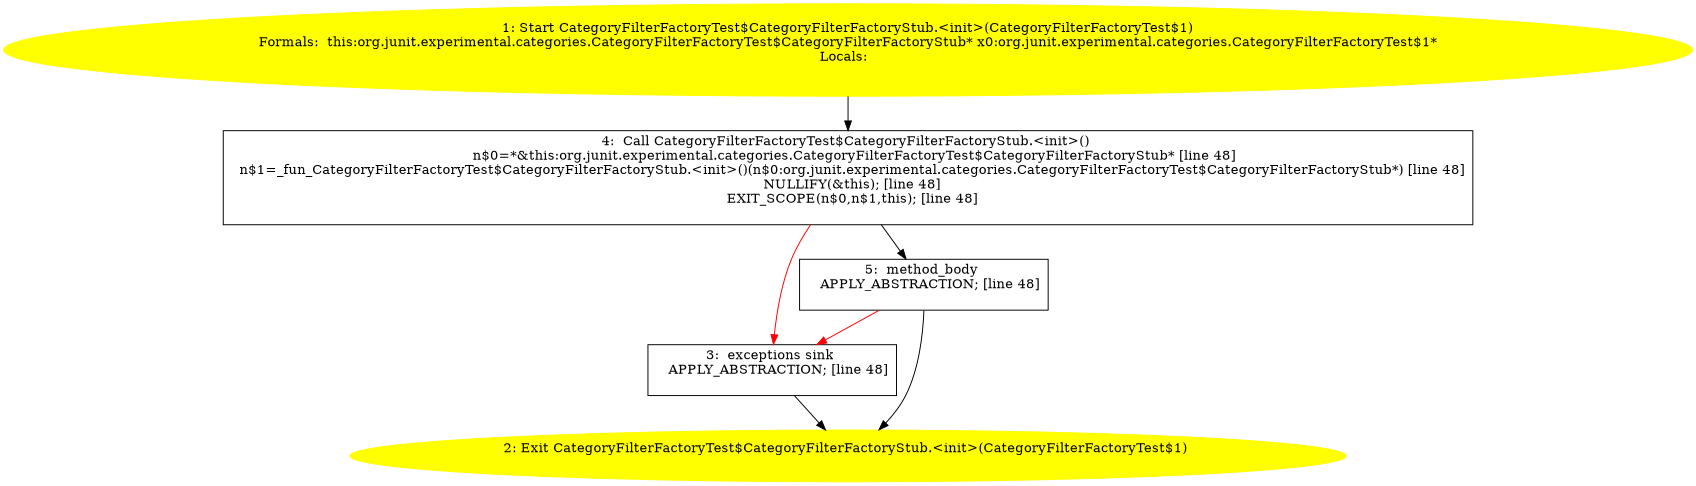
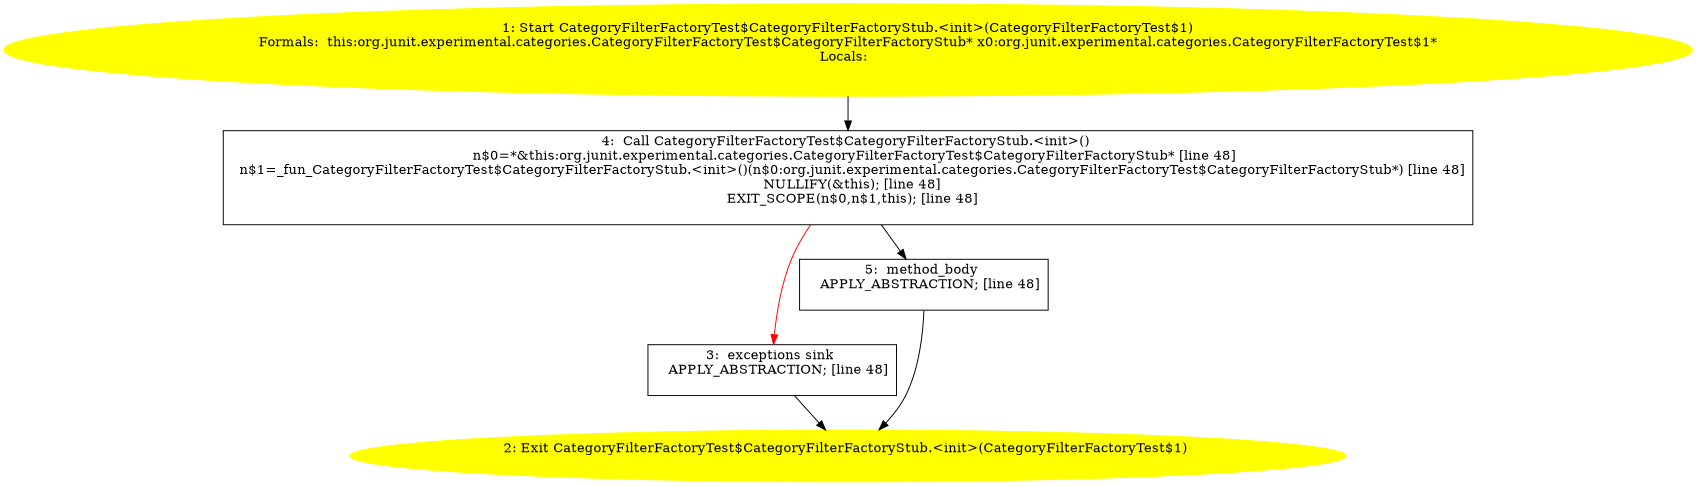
(852, 325) -> none
